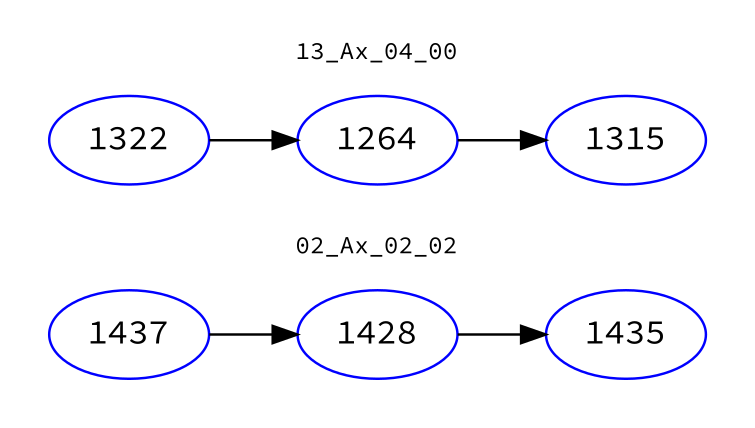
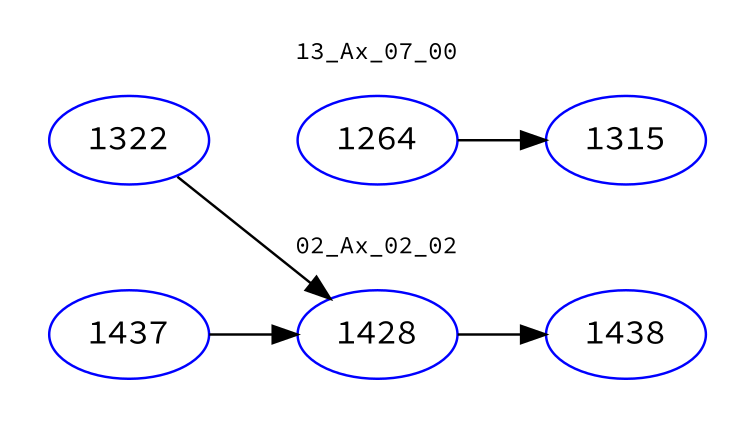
(378, 53) -> (378, 53)
(241, 140) -> (257, 241)
(626, 335) -> (626, 335)
